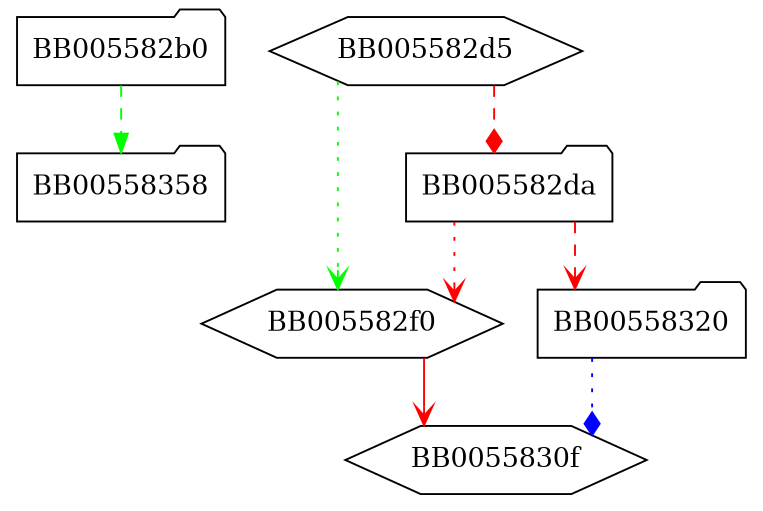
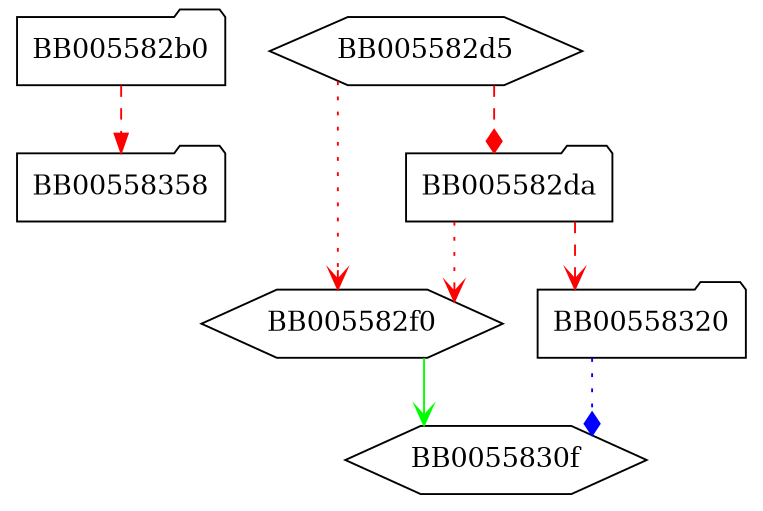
(121, 110) -> (121, 110)
(338, 176) -> (338, 176)
(424, 382) -> (424, 382)
